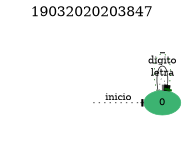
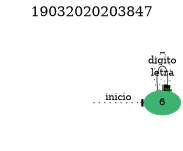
(162, 103) -> (162, 103)
